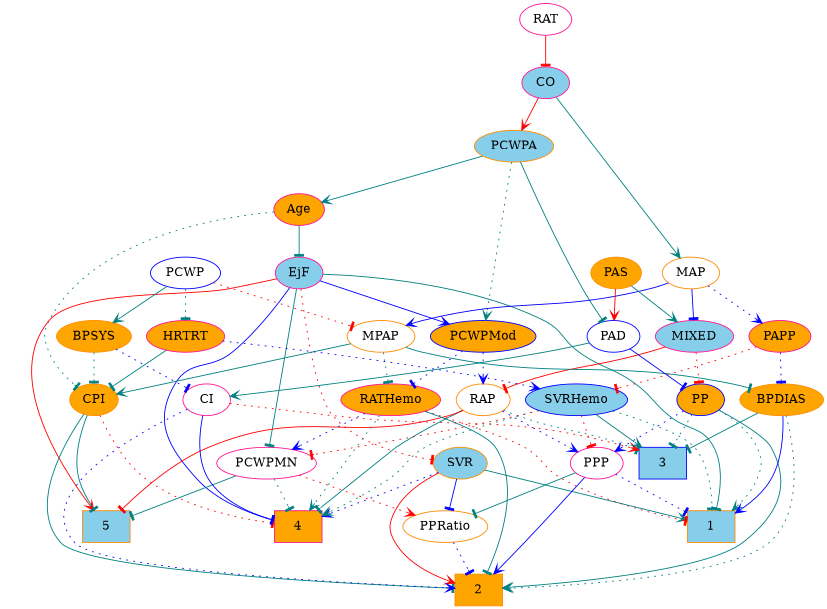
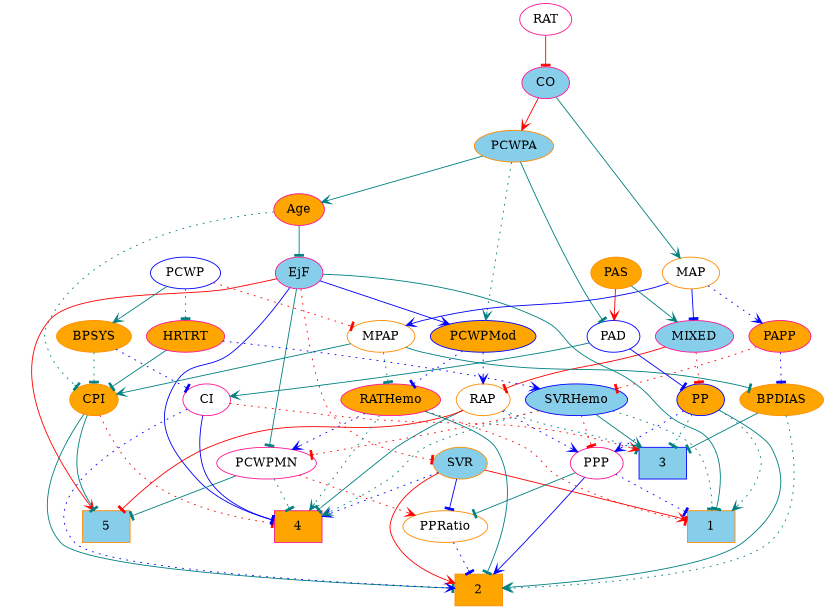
(774, 473) -> none
(562, 489) -> (562, 489)
